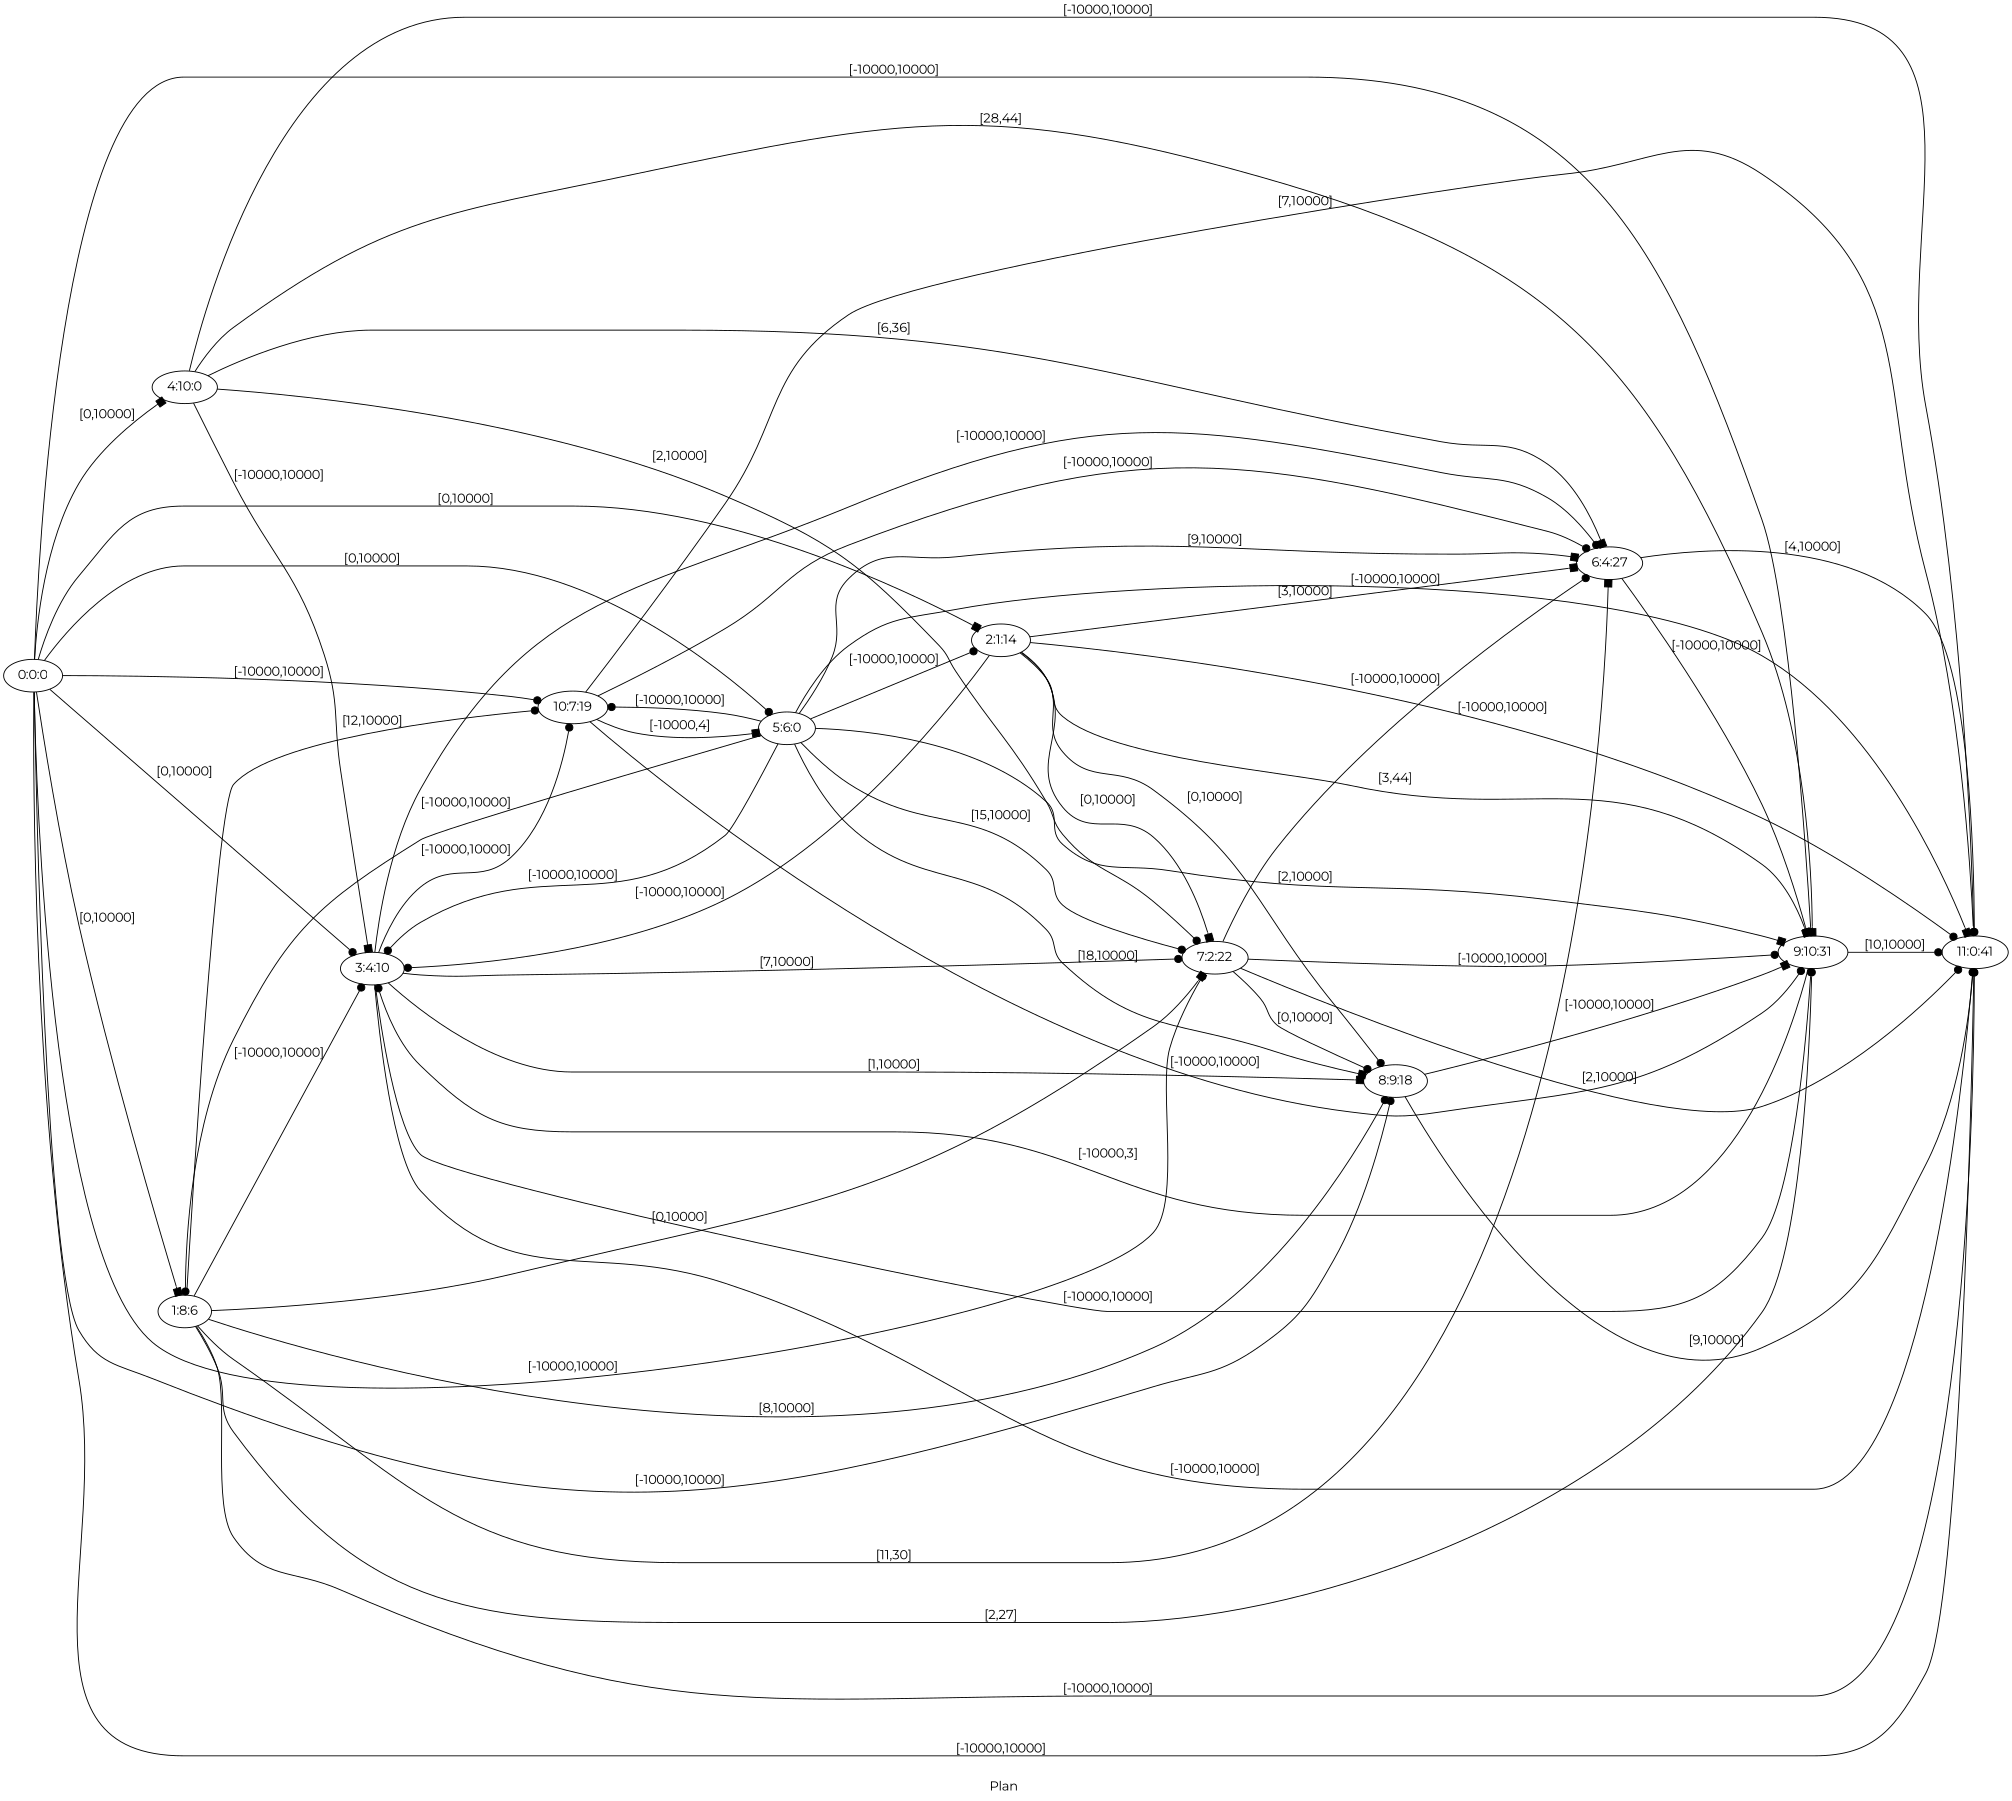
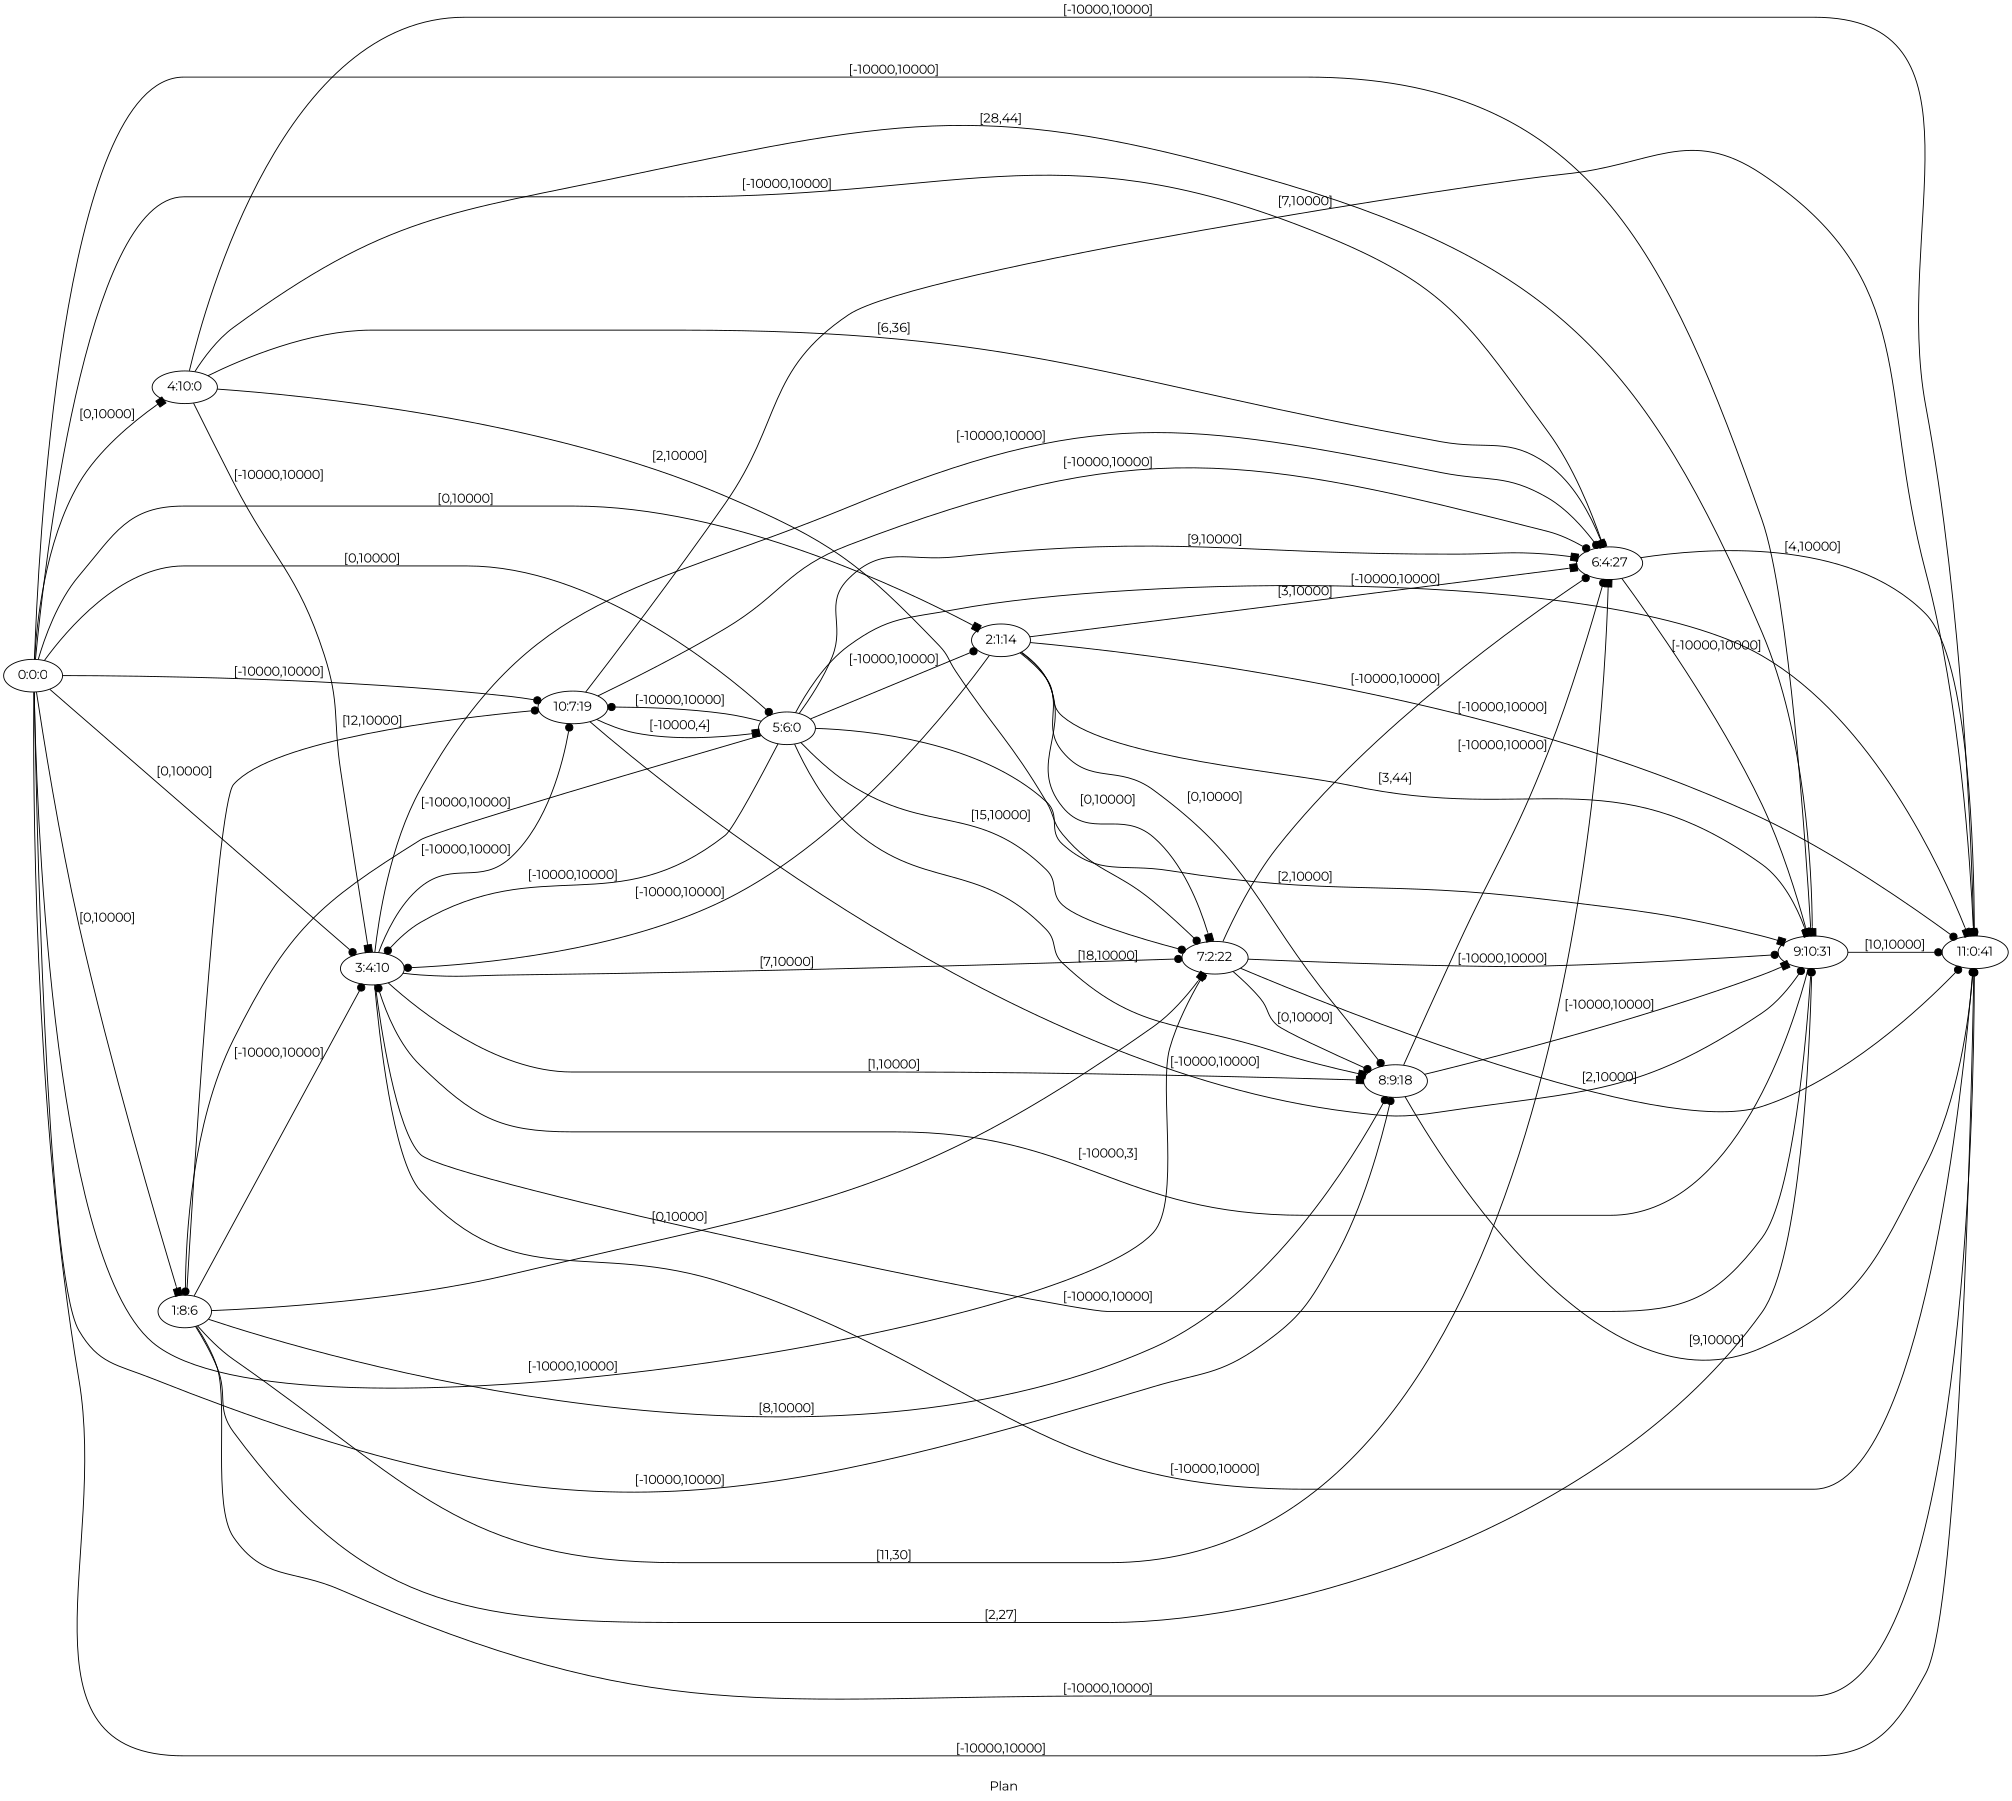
(1473, 186) -> (1473, 186)
none -> (719, 196)
none -> (1514, 830)
